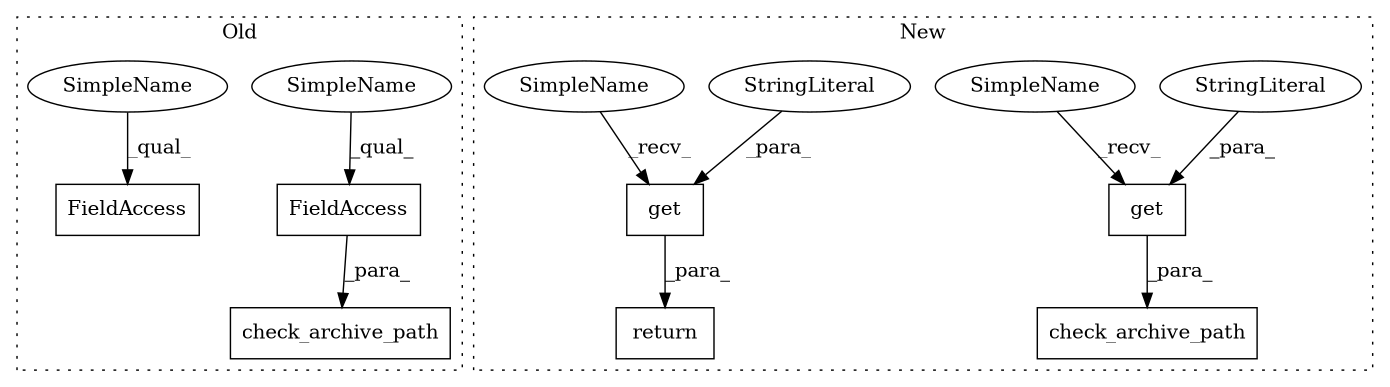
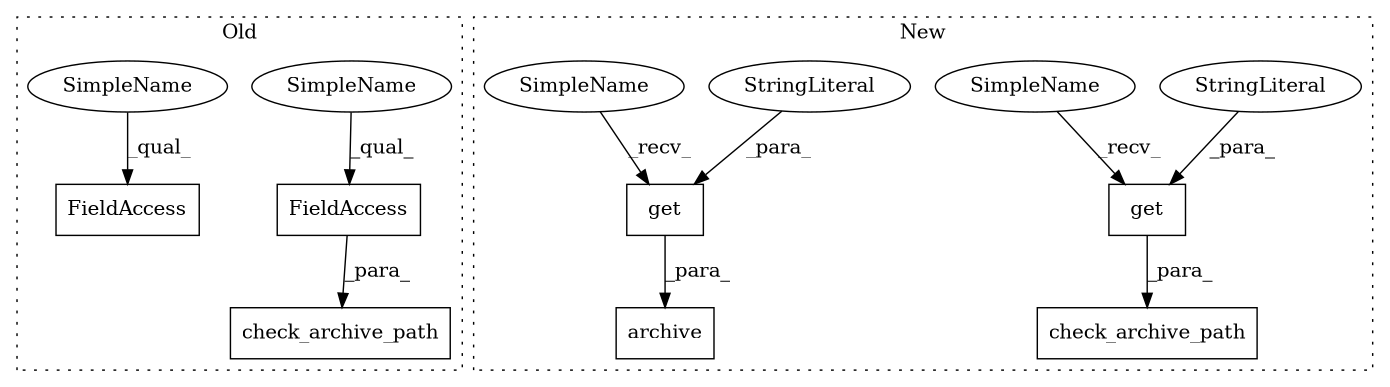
(665, 333) -> (665, 333)
